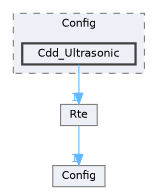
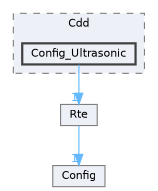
(79, 24) -> (79, 24)
(79, 54) -> (79, 54)
